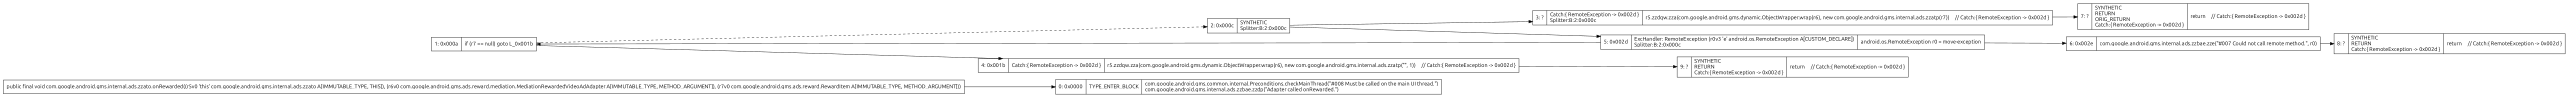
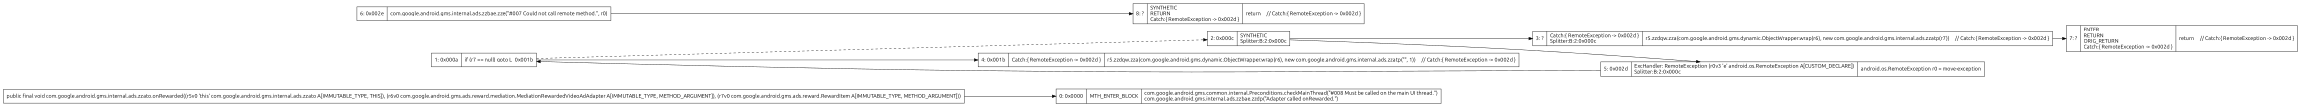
(2108, 8) -> (2092, 30)
(2023, 43) -> none
(1793, 67) -> none
(1114, 87) -> (1114, 96)
